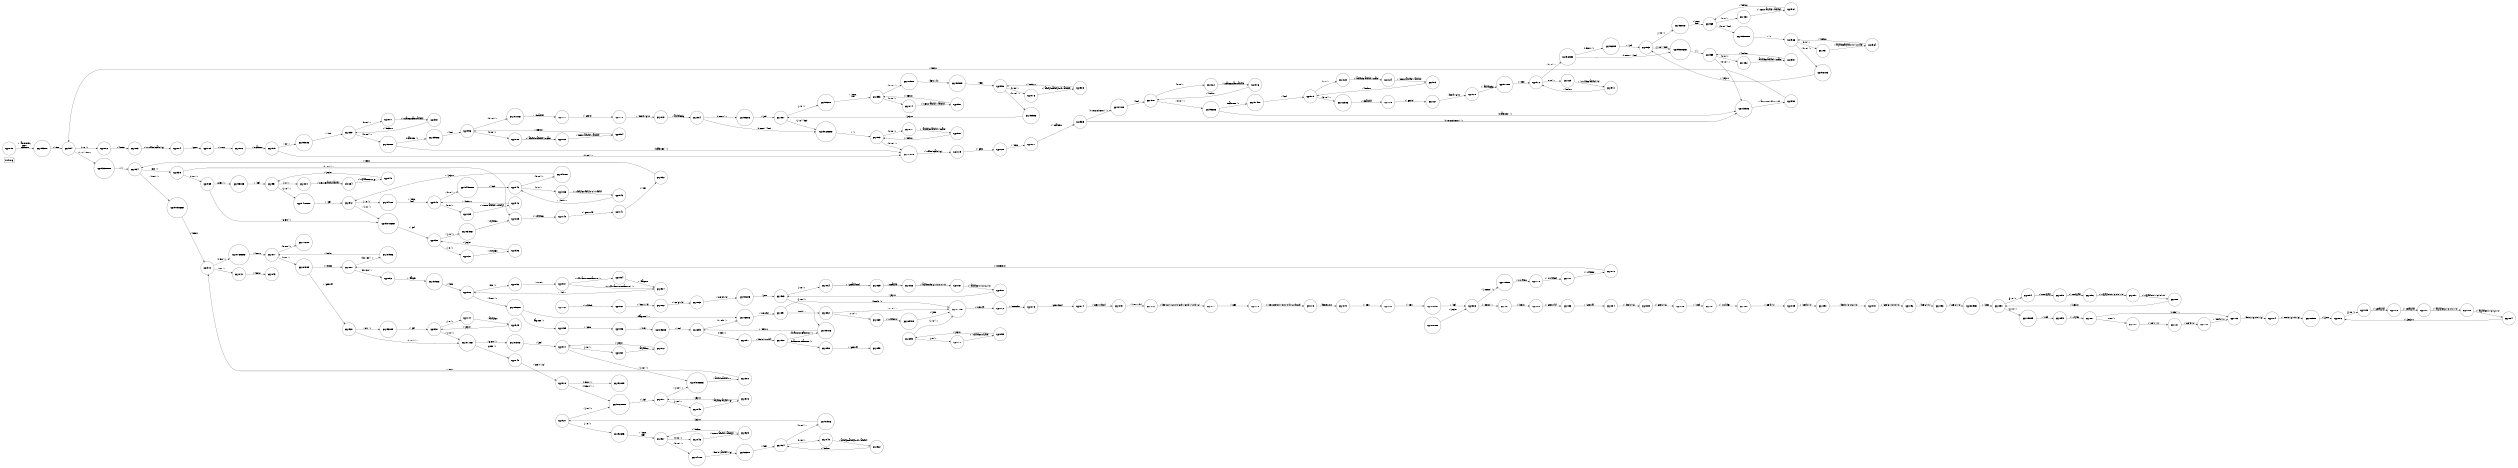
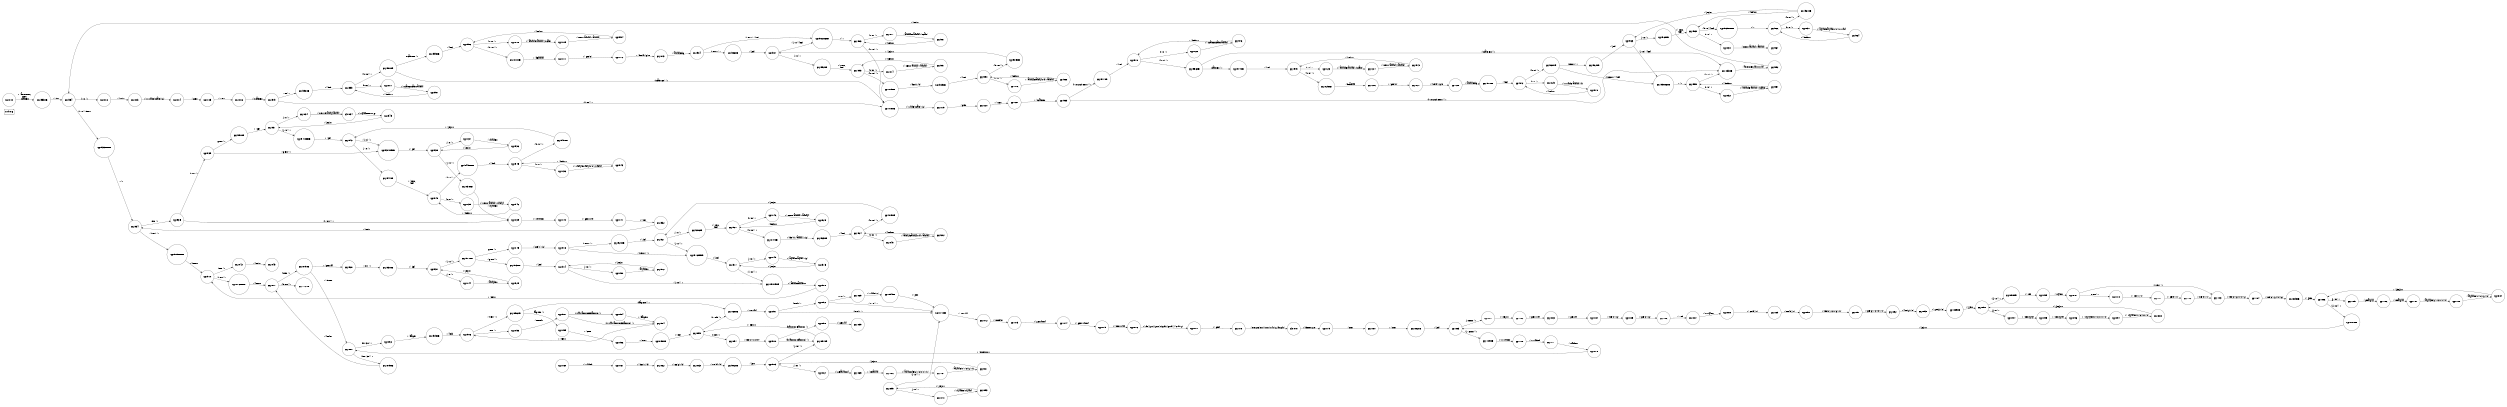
(1749, 6) -> (1747, 14)
none -> (640, 241)
none -> (2335, 310)
(406, 342) -> none
